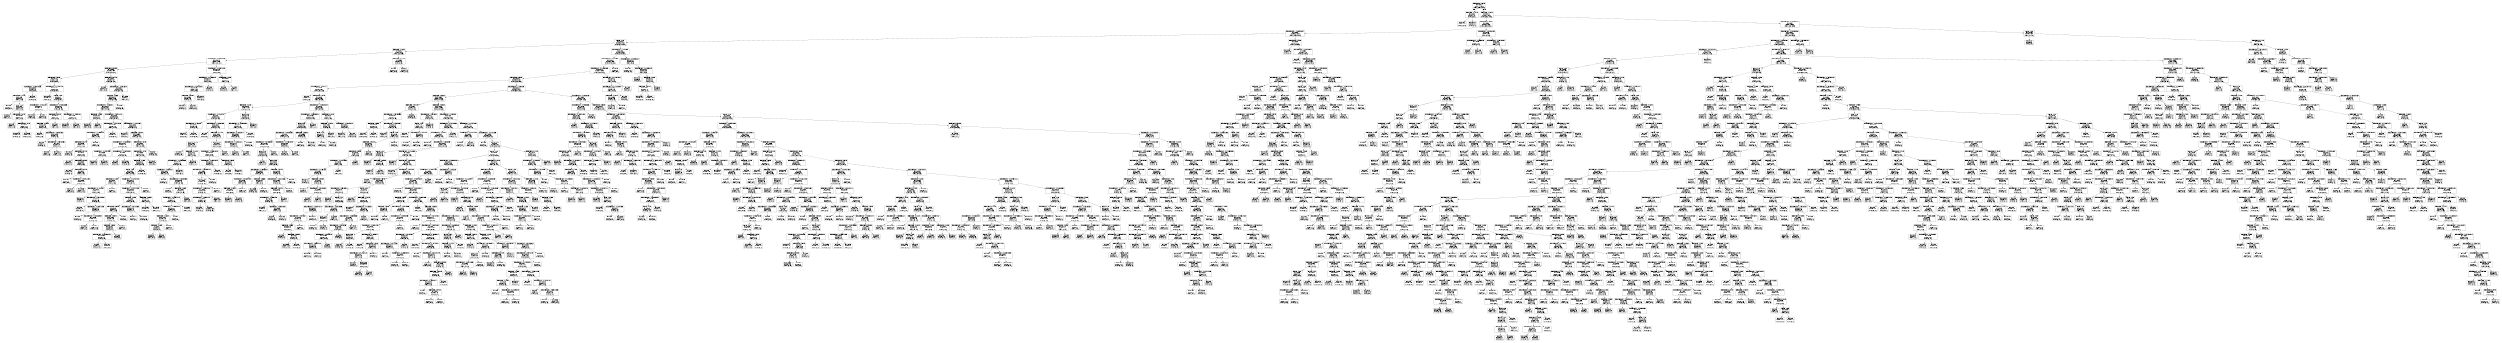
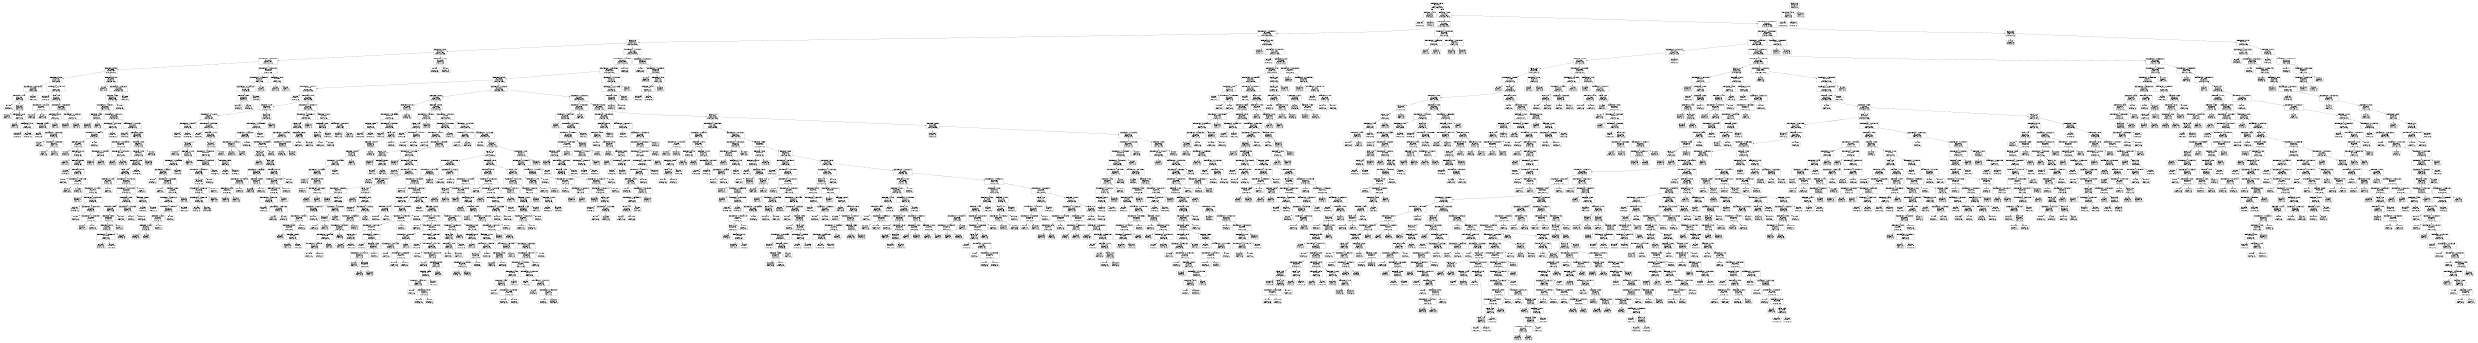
(783, 209) -> (769, 209)
(1502, 315) -> (1486, 315)
